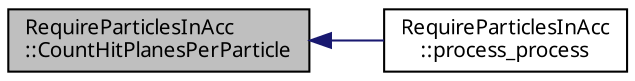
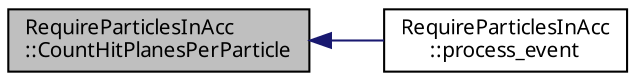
(506, 40) -> (506, 40)
